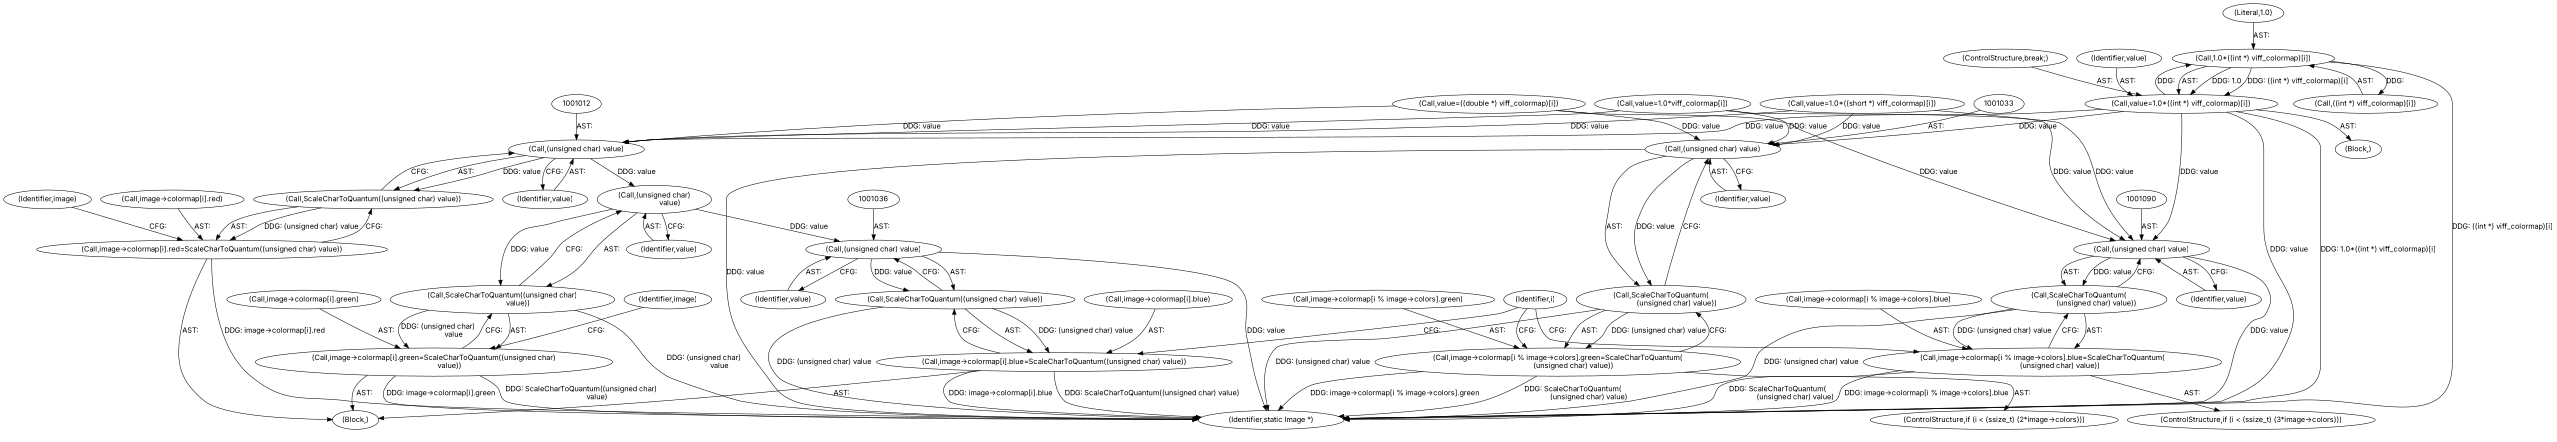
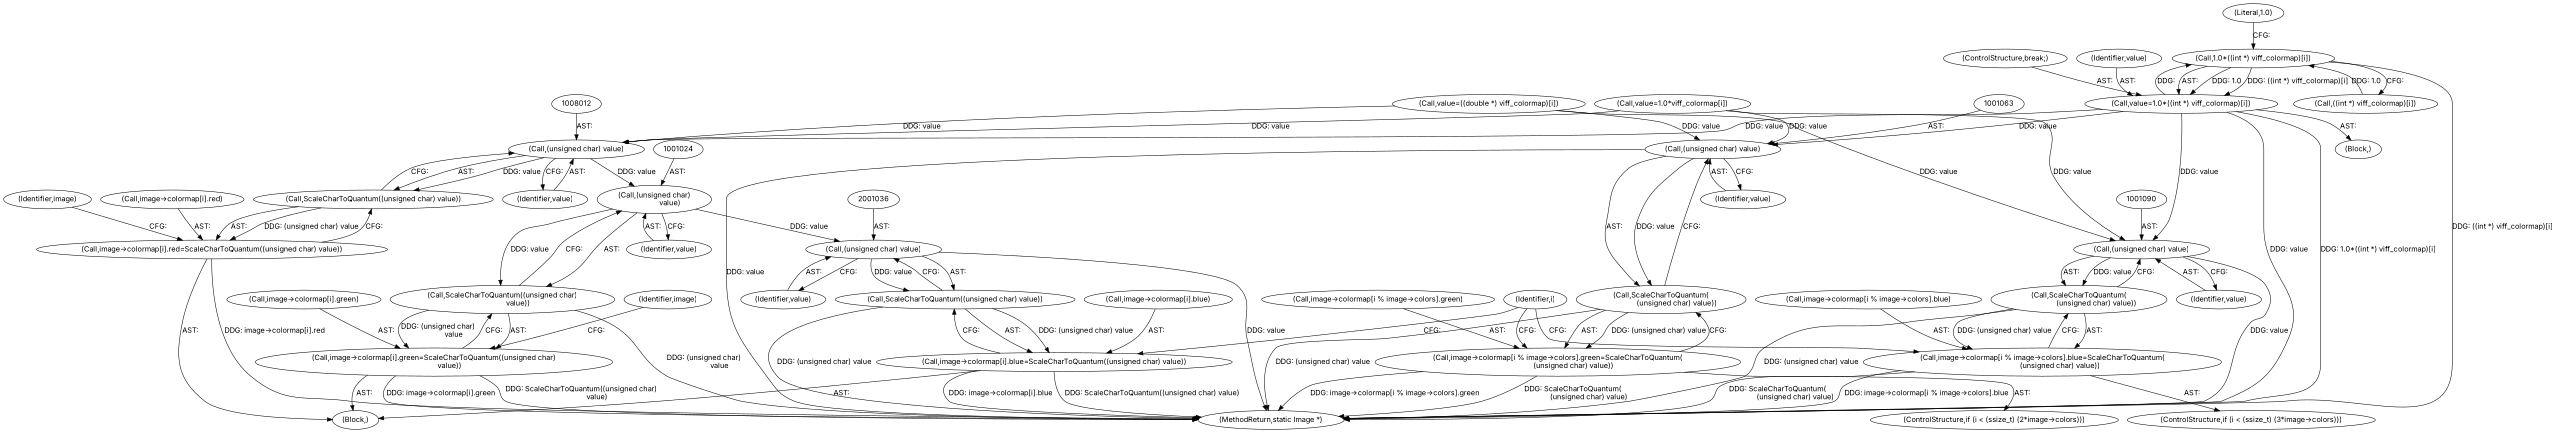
(2263, 36) -> (2263, 36)
(2366, 81) -> (2366, 81)
(2396, 81) -> (2396, 81)
(577, 104) -> (577, 104)
(1862, 104) -> none
(1999, 104) -> (1999, 104)
none -> (678, 149)
(874, 199) -> (874, 199)
(1271, 420) -> (1271, 420)
